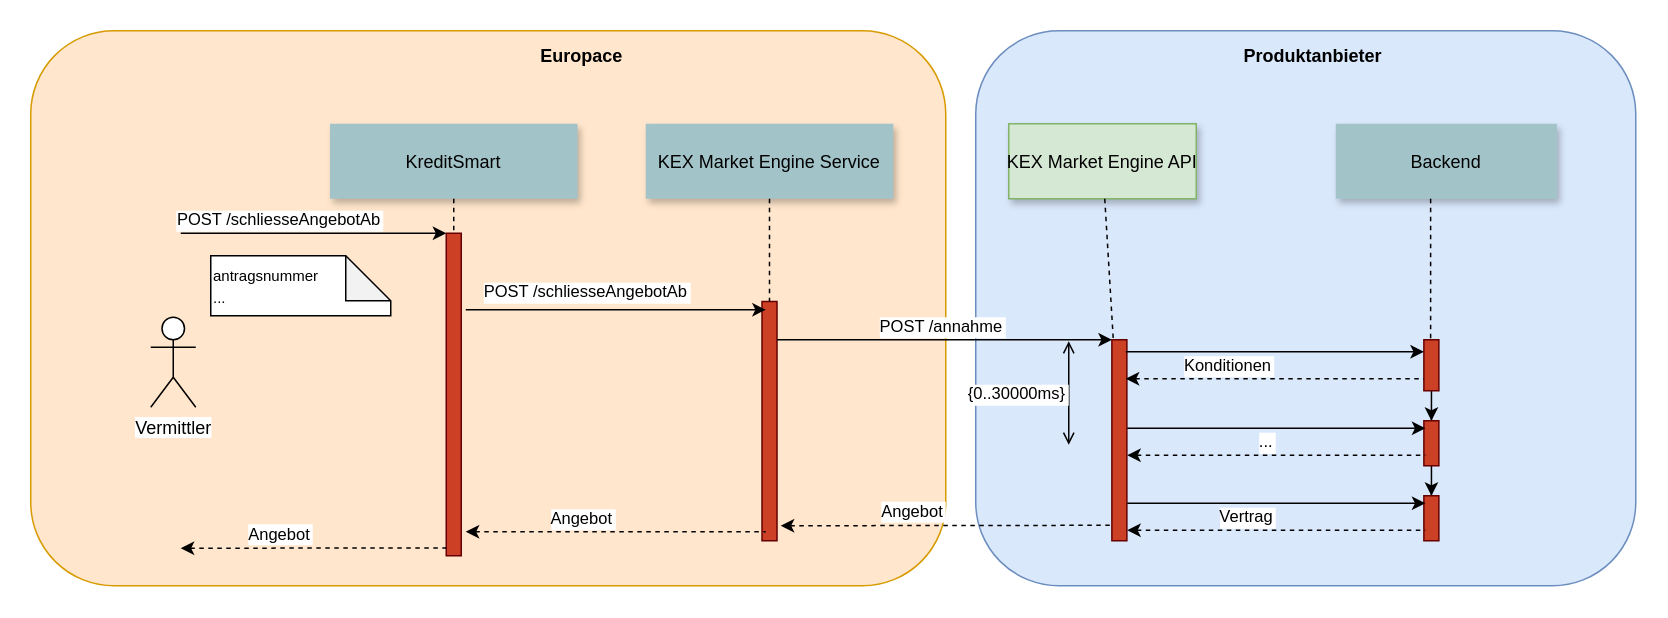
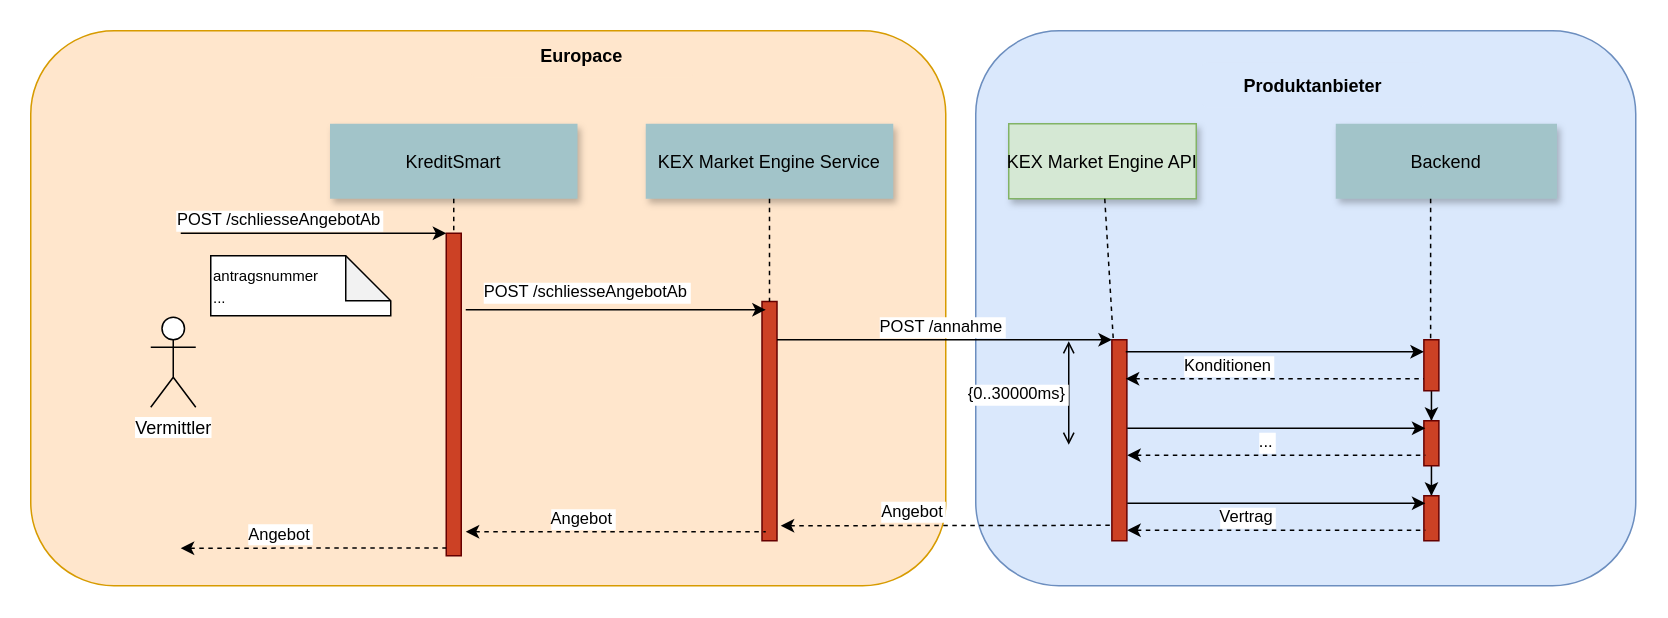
(1313, 55) -> (1313, 85)
